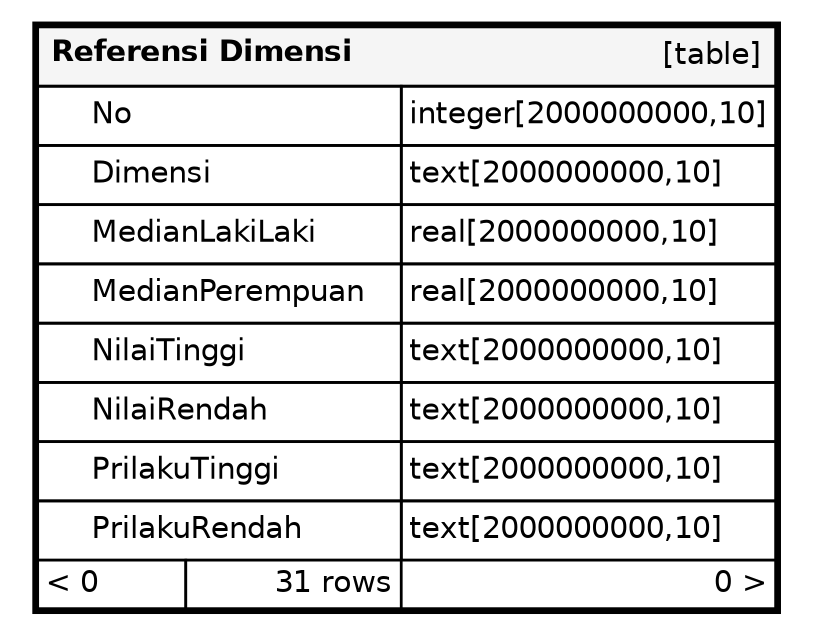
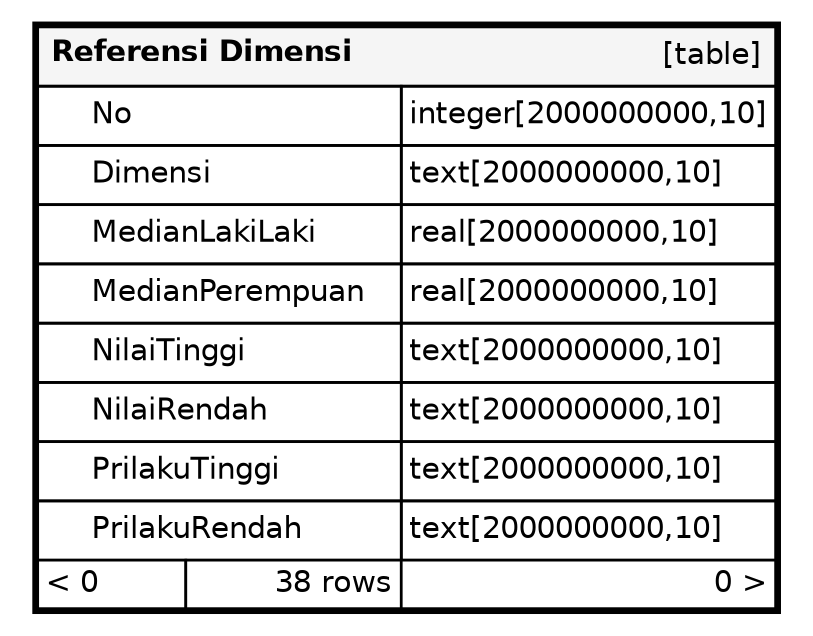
(334, 583) -> (334, 583)
